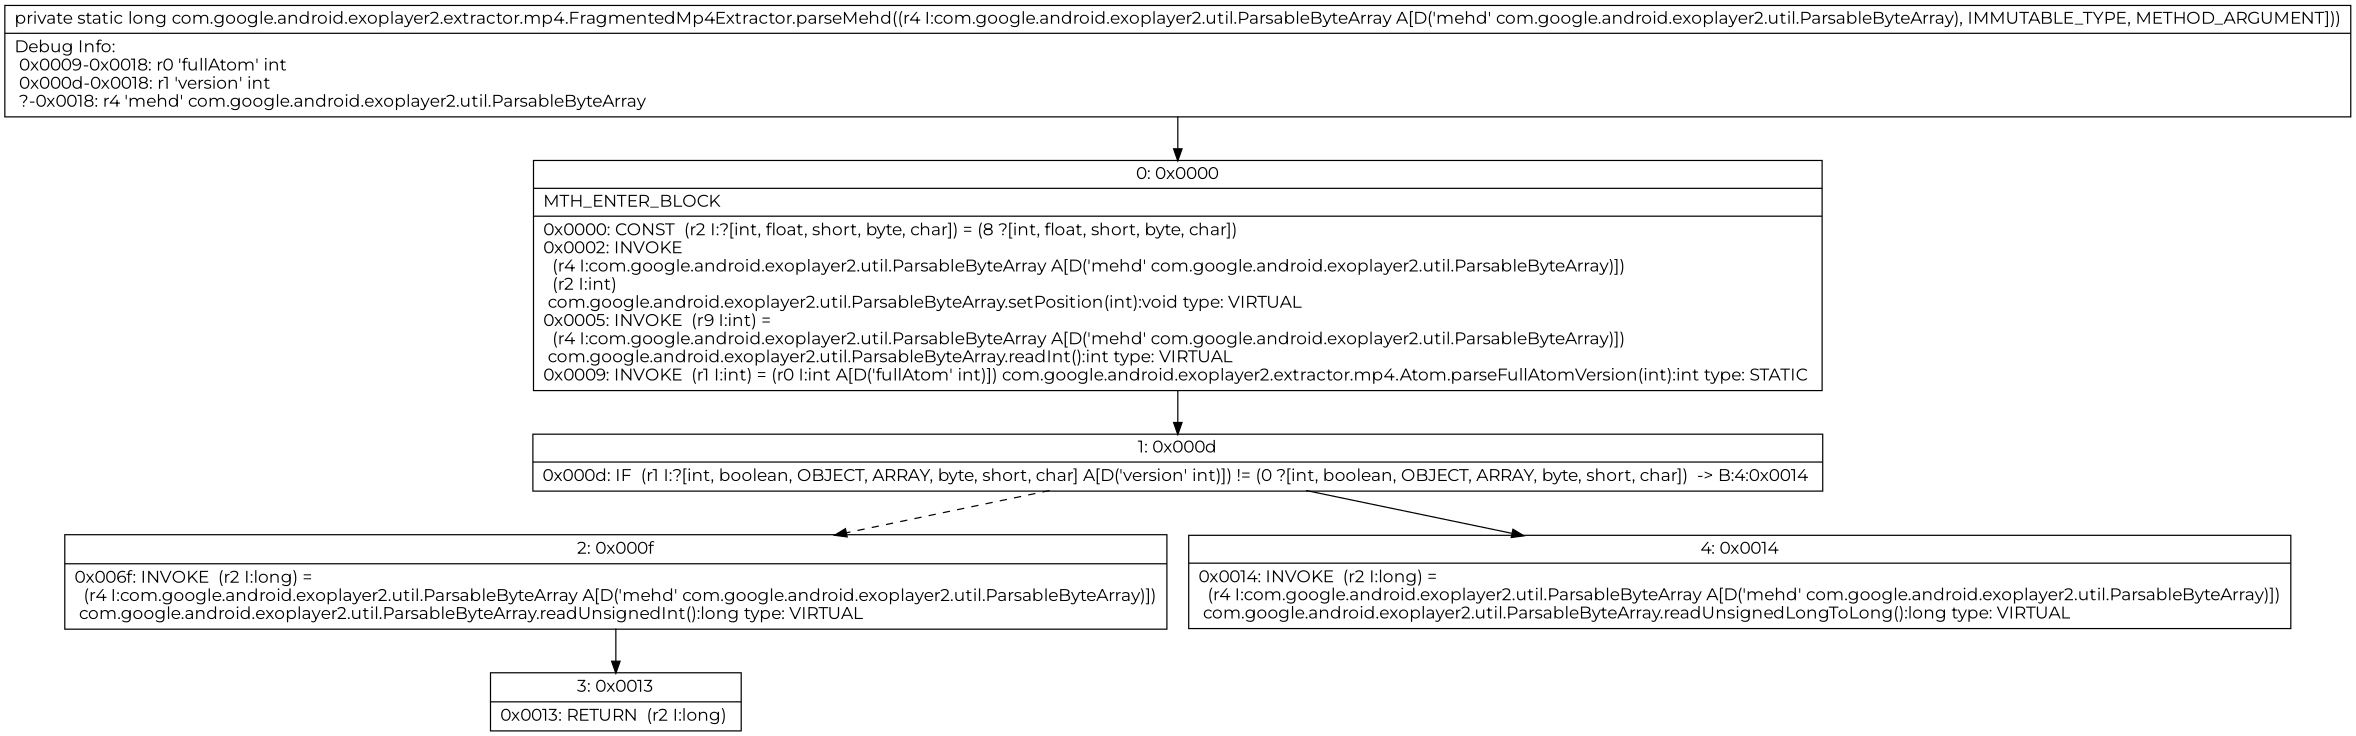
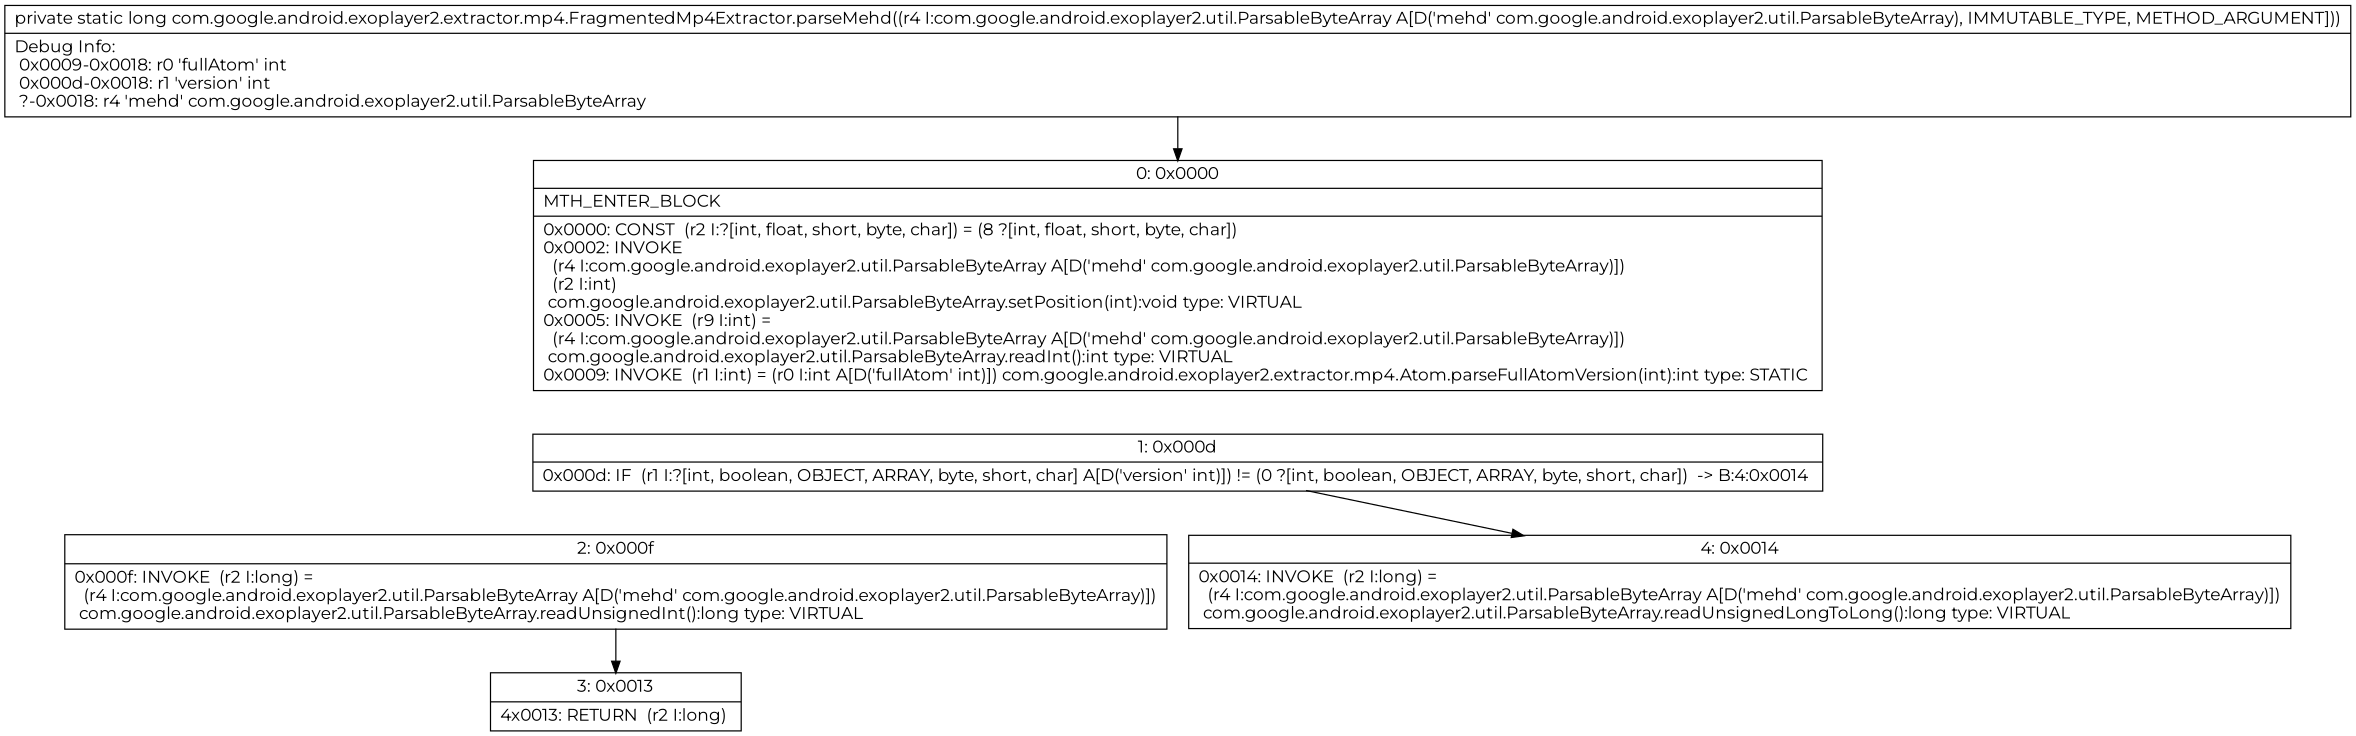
(1178, 406) -> none
(948, 512) -> none
(196, 578) -> (197, 578)
(616, 716) -> (616, 716)
